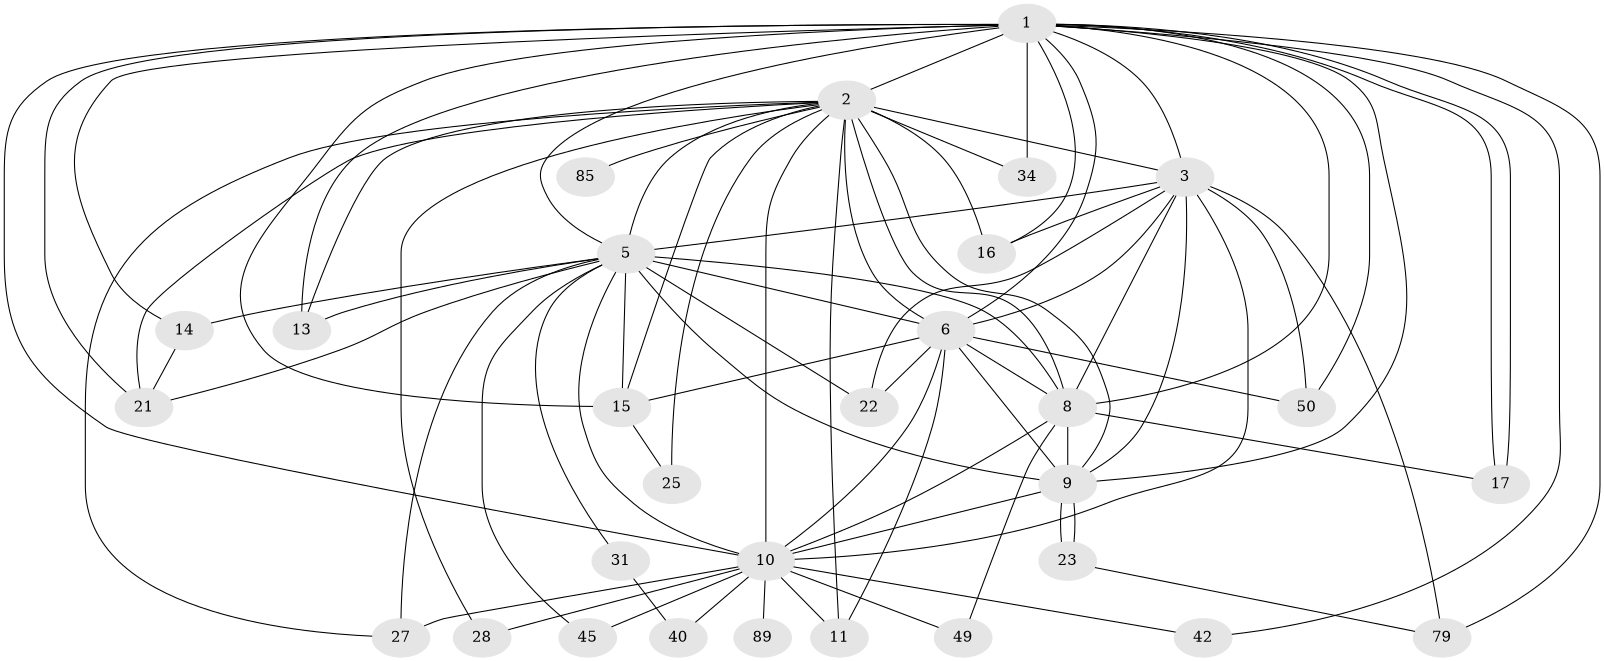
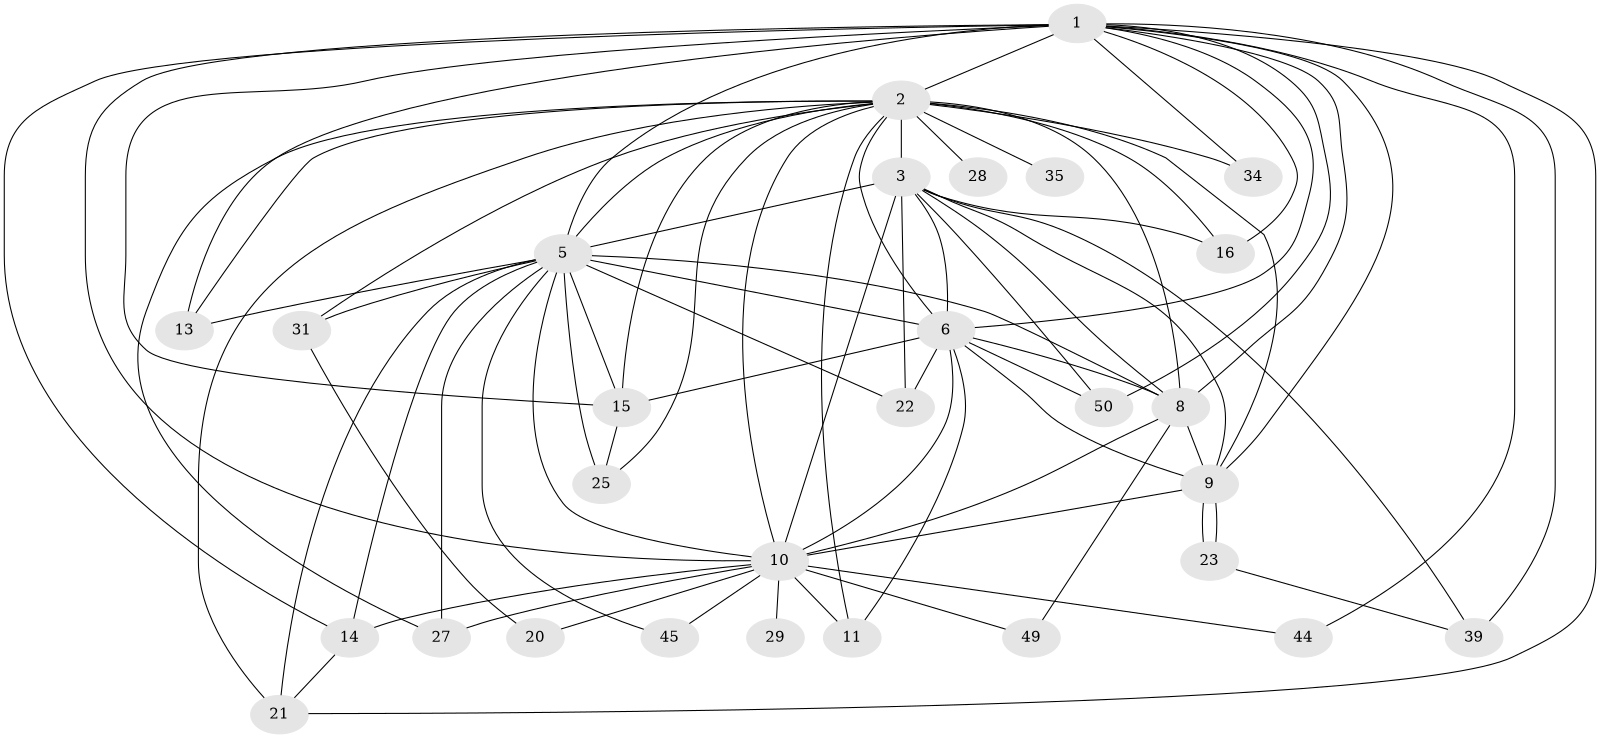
(1136, 76) -> none
none -> (582, 170)
(586, 177) -> (1055, 177)
(815, 420) -> (574, 370)
(1501, 484) -> none
(624, 599) -> (571, 587)
(678, 638) -> (535, 638)
(763, 638) -> (775, 638)
(1203, 638) -> (1303, 638)
(1442, 638) -> (1474, 638)
